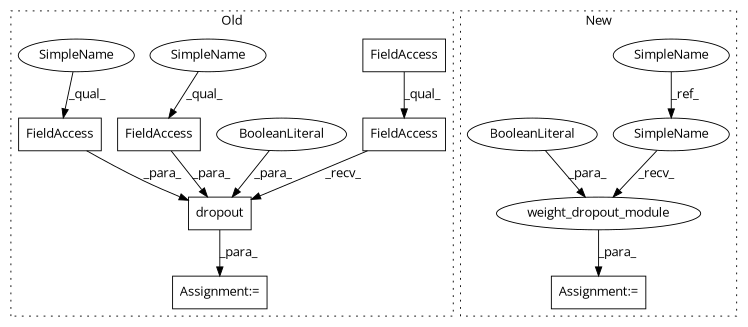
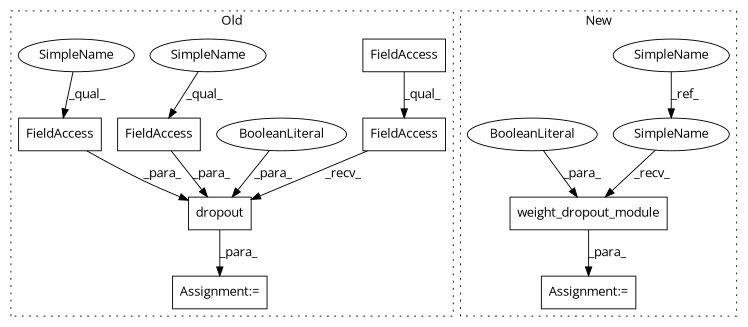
(599, 213) -> (589, 213)
